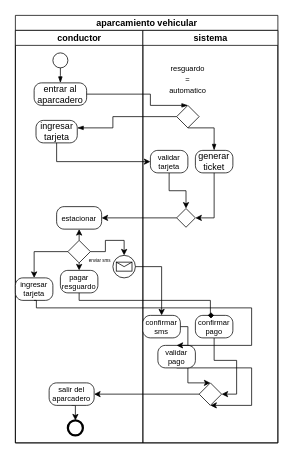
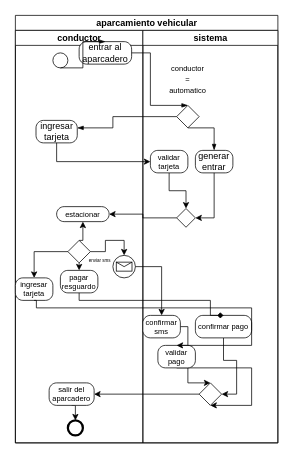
(188, 79) -> (188, 79)
(60, 94) -> (105, 53)
(214, 162) -> (214, 162)
(79, 218) -> (83, 214)
(214, 327) -> (224, 327)
